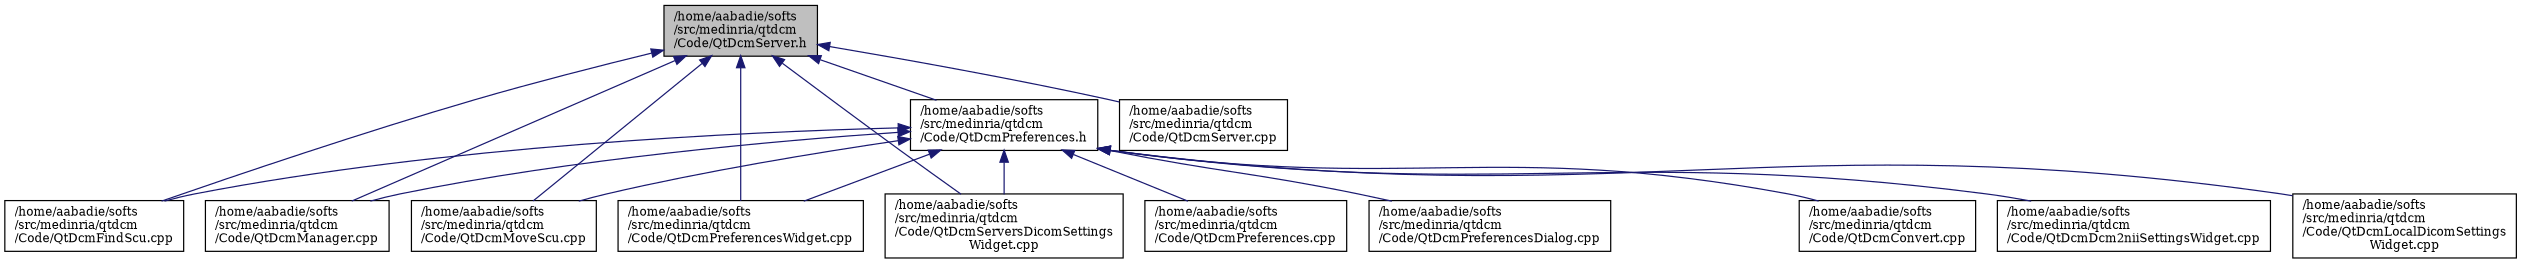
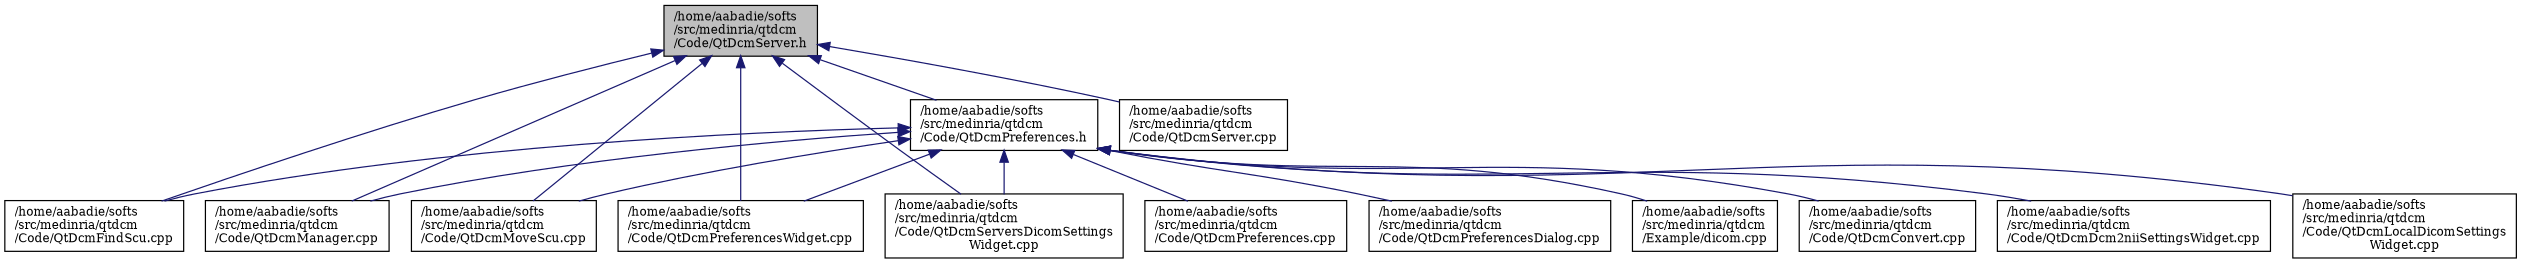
none -> (1705, 226)
